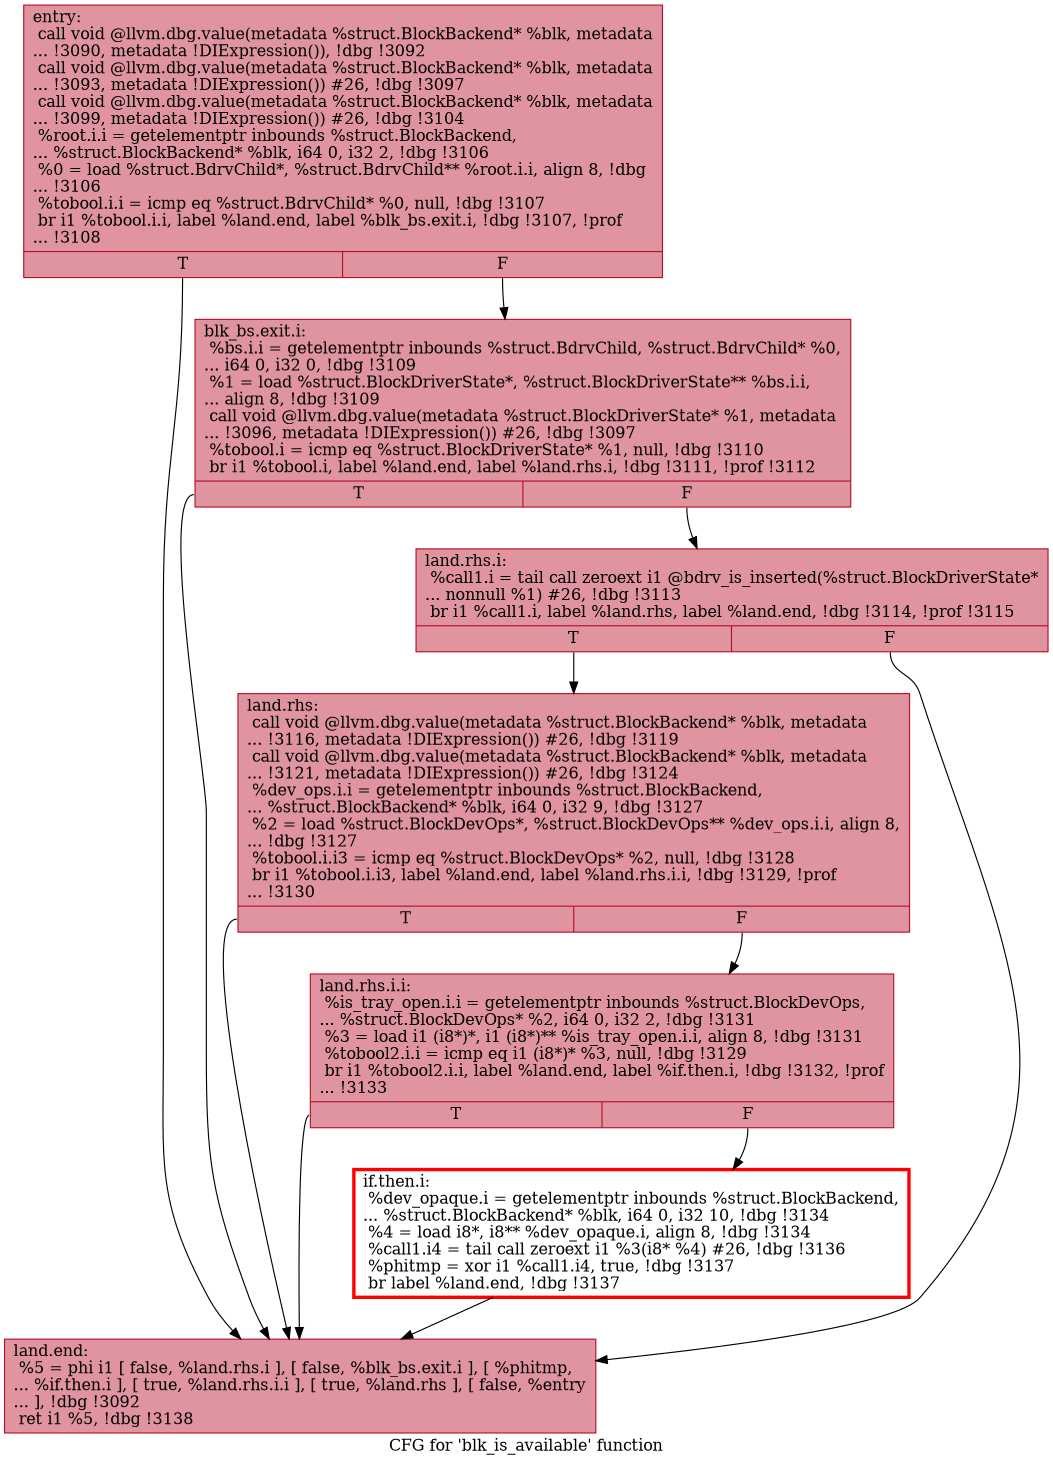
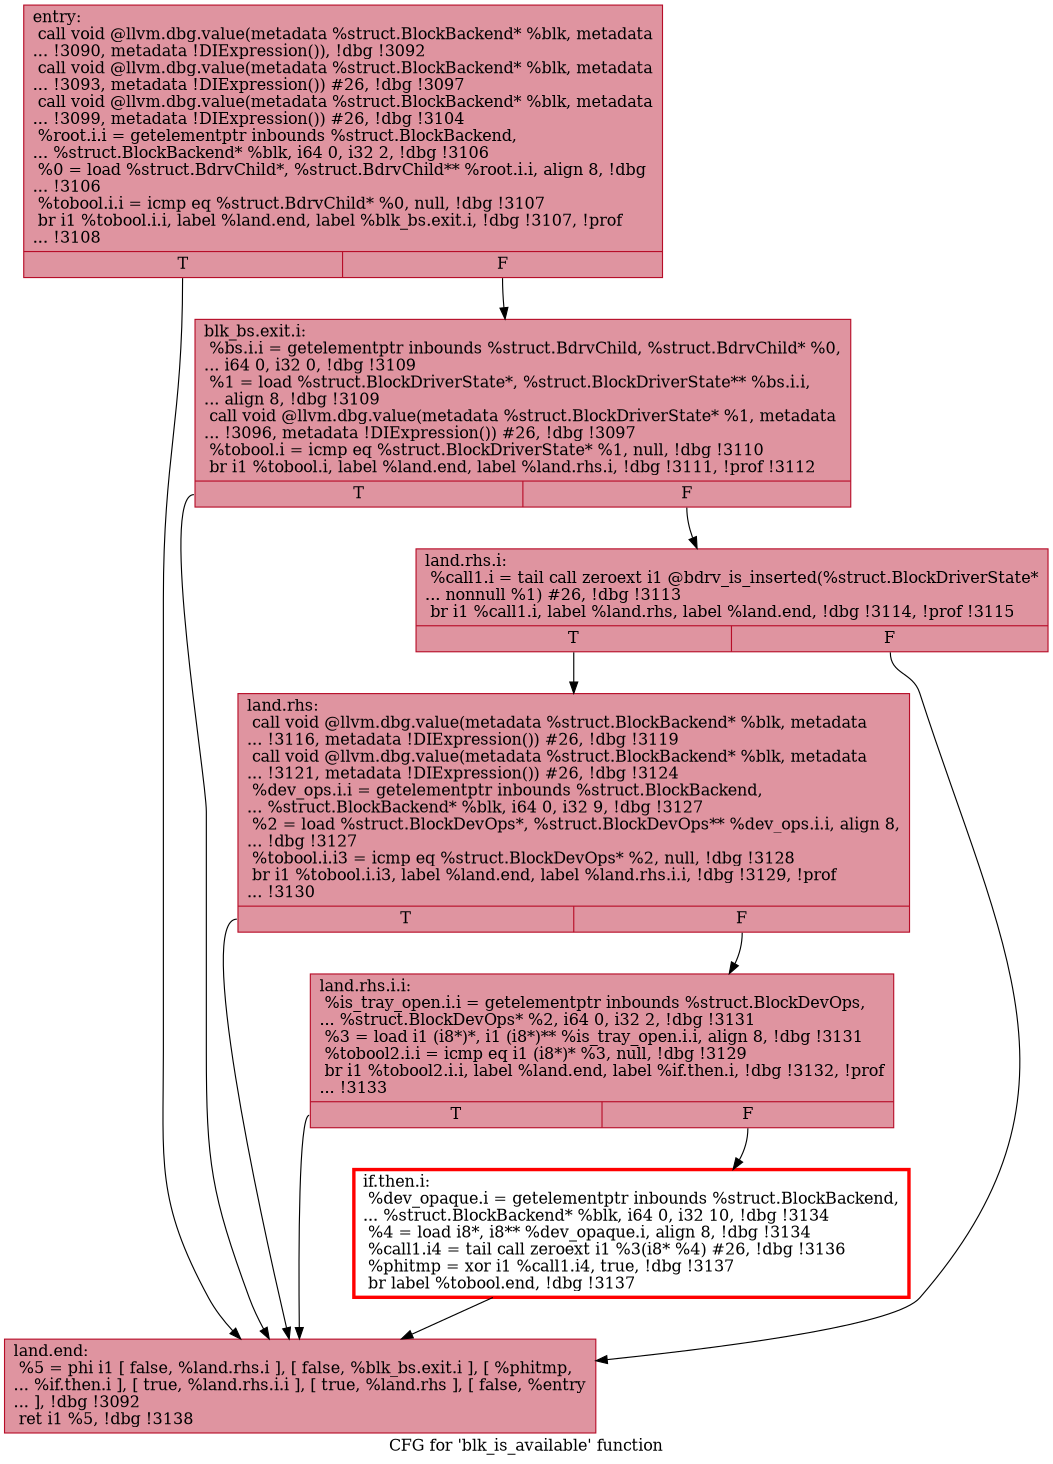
(492, 1284) -> (499, 1284)
